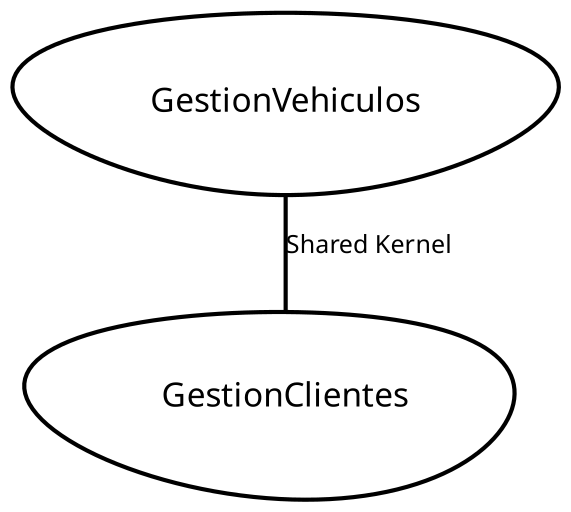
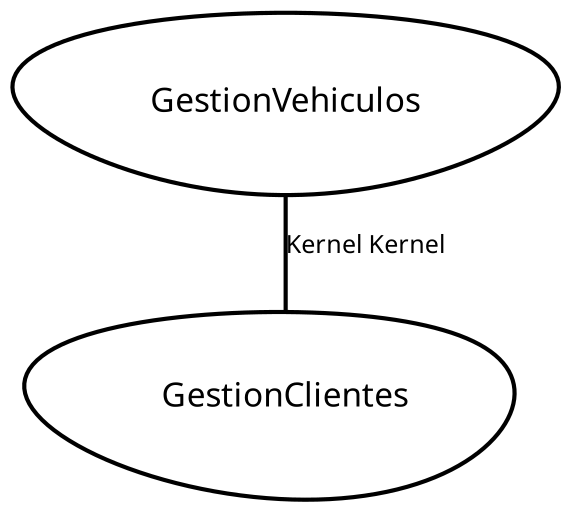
(369, 246) -> (366, 246)
